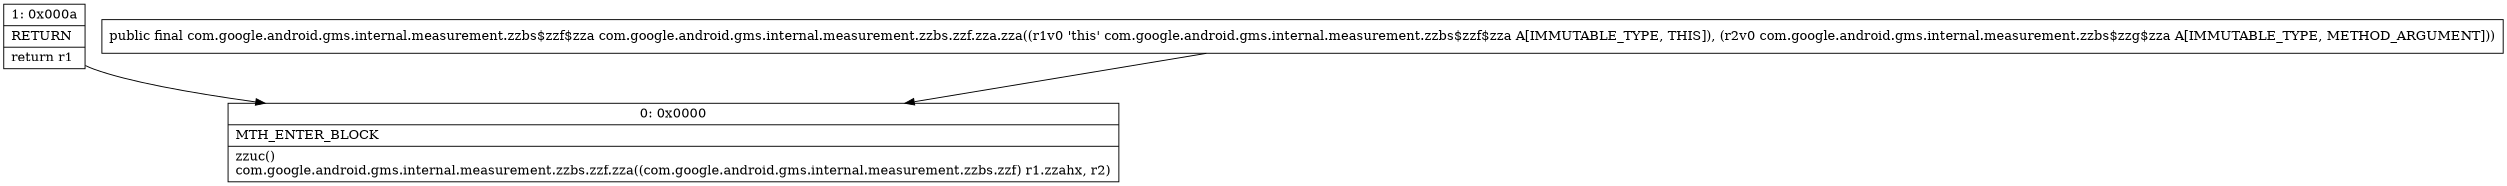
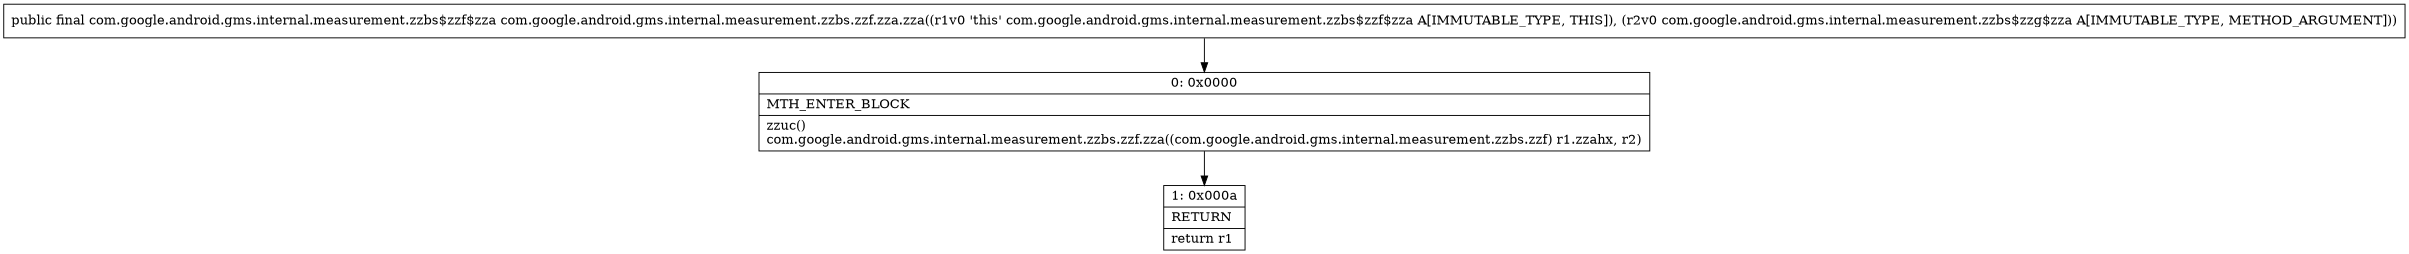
(170, 88) -> (1204, 164)
